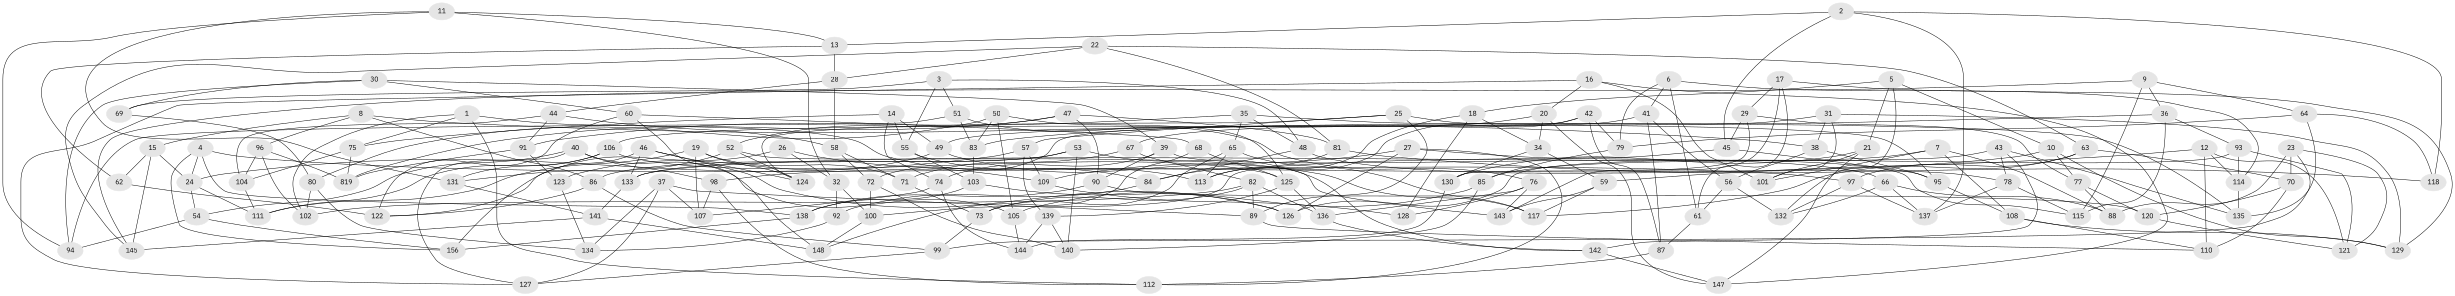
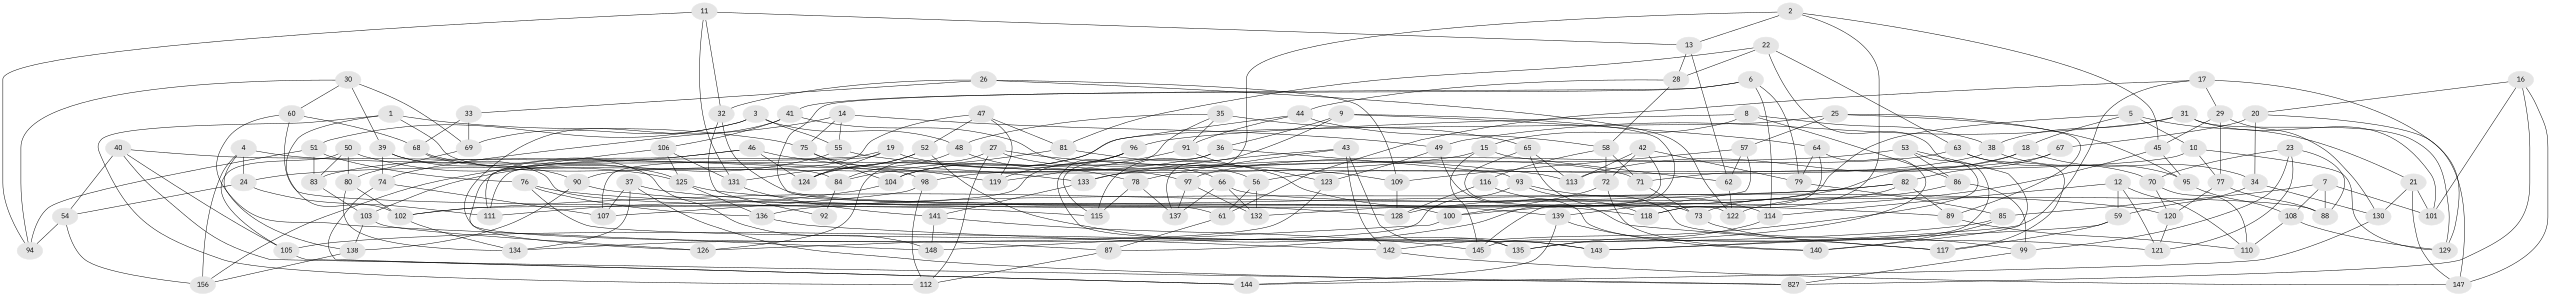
none -> (469, 114)
(546, 162) -> (1736, 165)
(346, 182) -> (995, 182)
none -> (1485, 182)
(715, 244) -> (470, 240)
(525, 285) -> (1794, 285)
